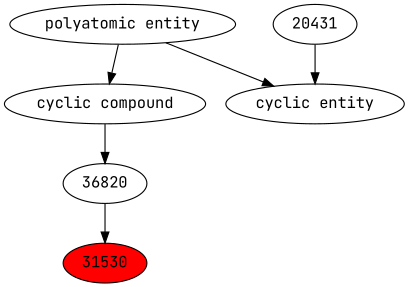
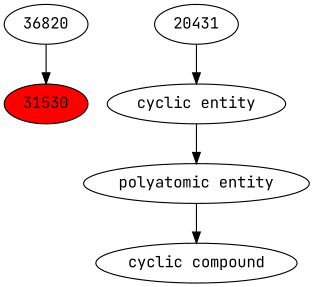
(215, 62) -> (196, 138)
(105, 138) -> none
